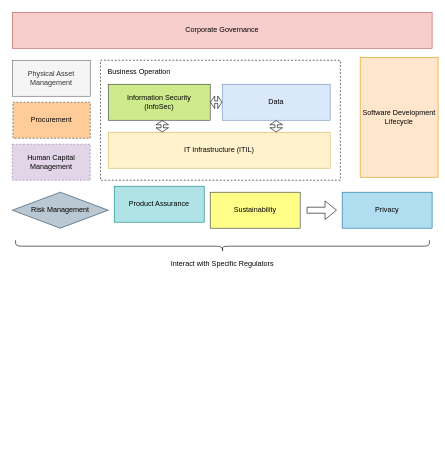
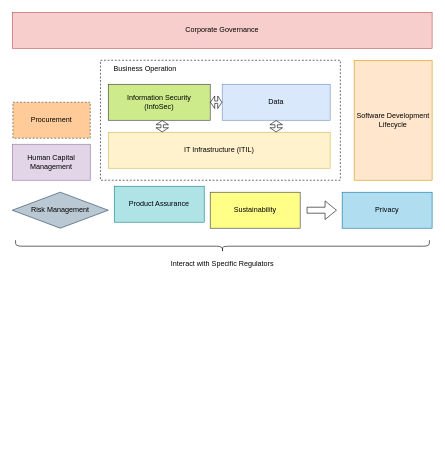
(139, 72) -> (145, 69)
(51, 78) -> none
(399, 117) -> (393, 120)
(51, 162) -> (51, 162)
